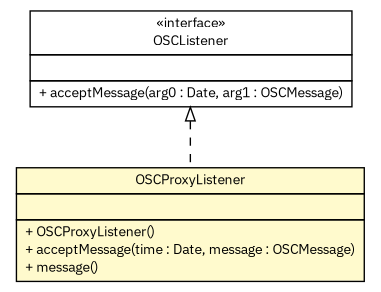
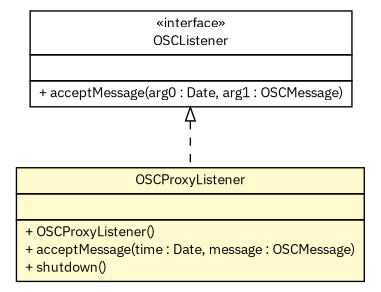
(62, 268) -> (66, 268)
